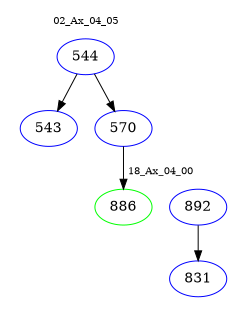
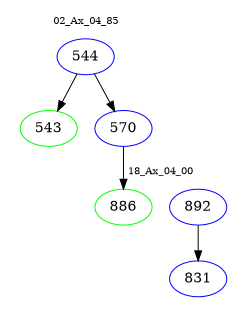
(86, 21) -> (86, 21)
(49, 128) -> (49, 128)
